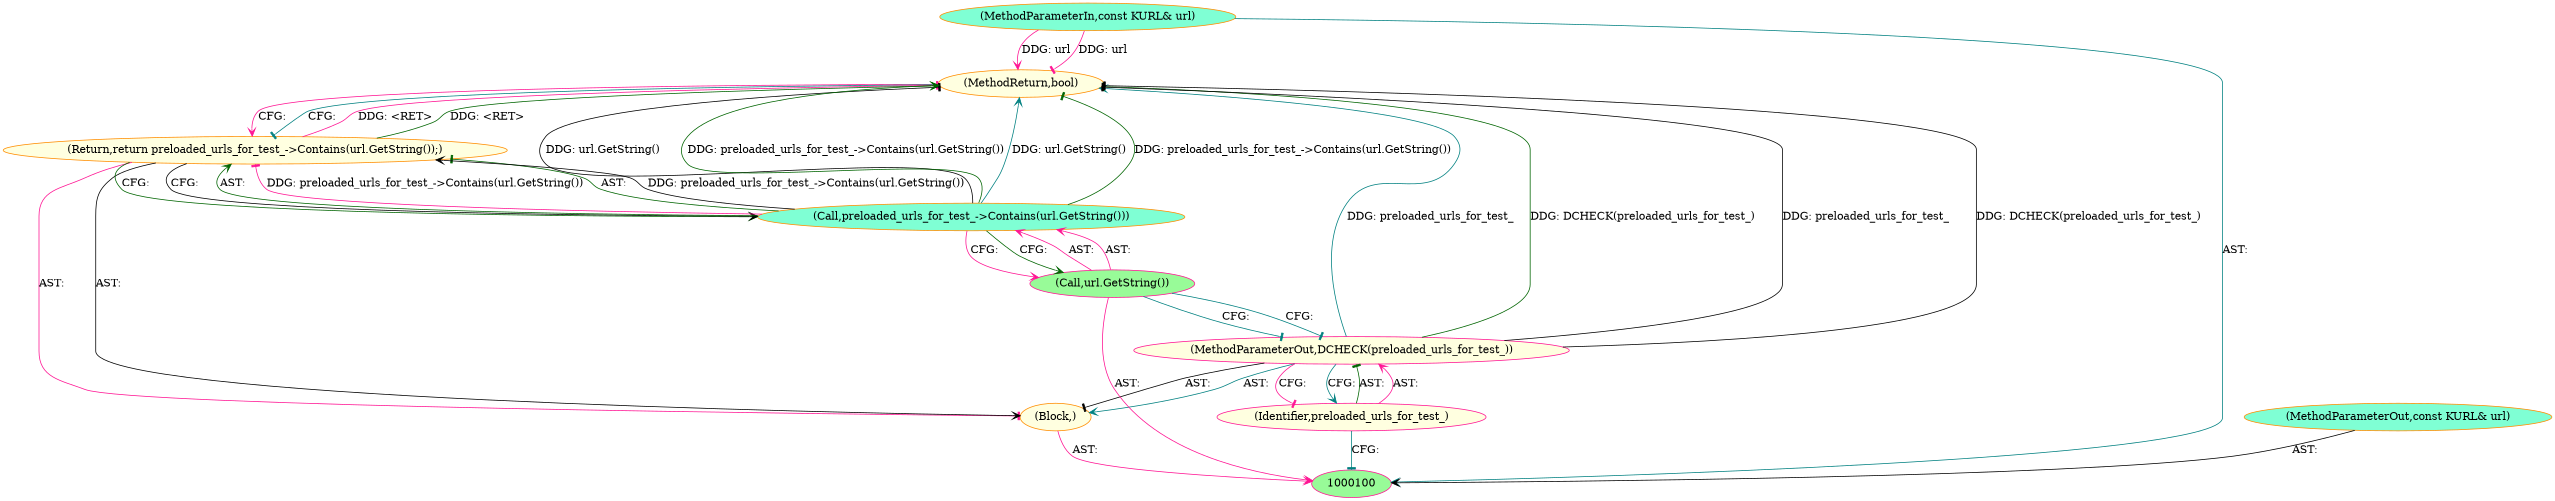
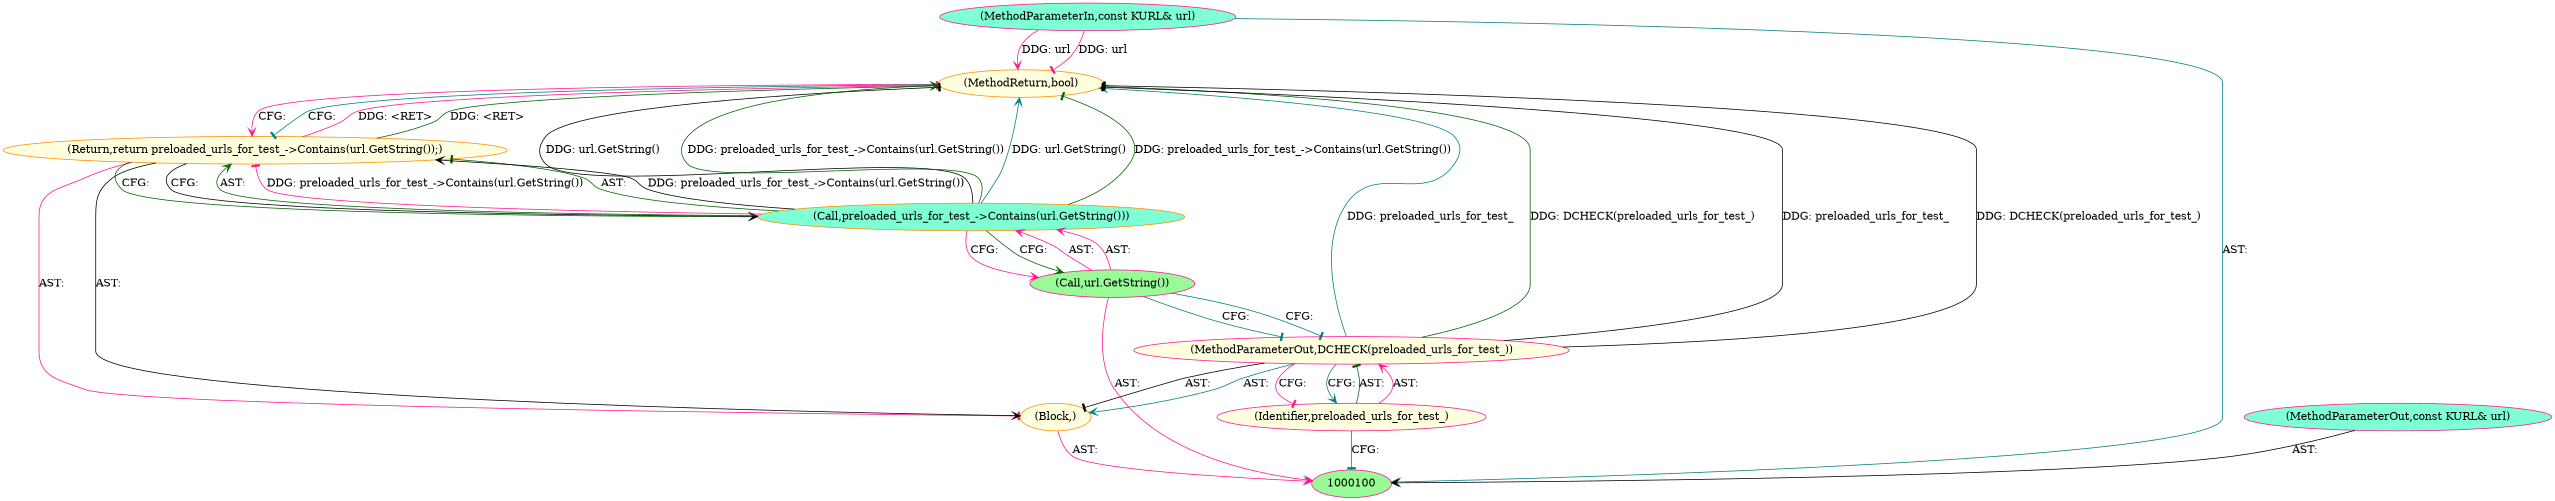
(1088, 17) -> (1088, 17)
(2398, 417) -> (2398, 417)
